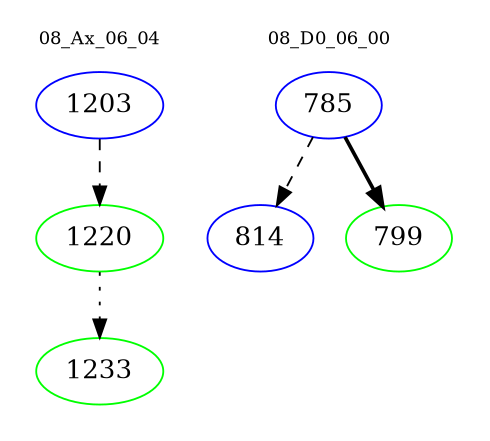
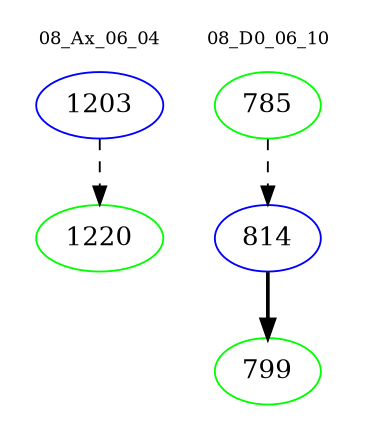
(330, 40) -> (269, 40)
(329, 105) -> (268, 105)
(359, 164) -> (268, 296)
(100, 371) -> none
